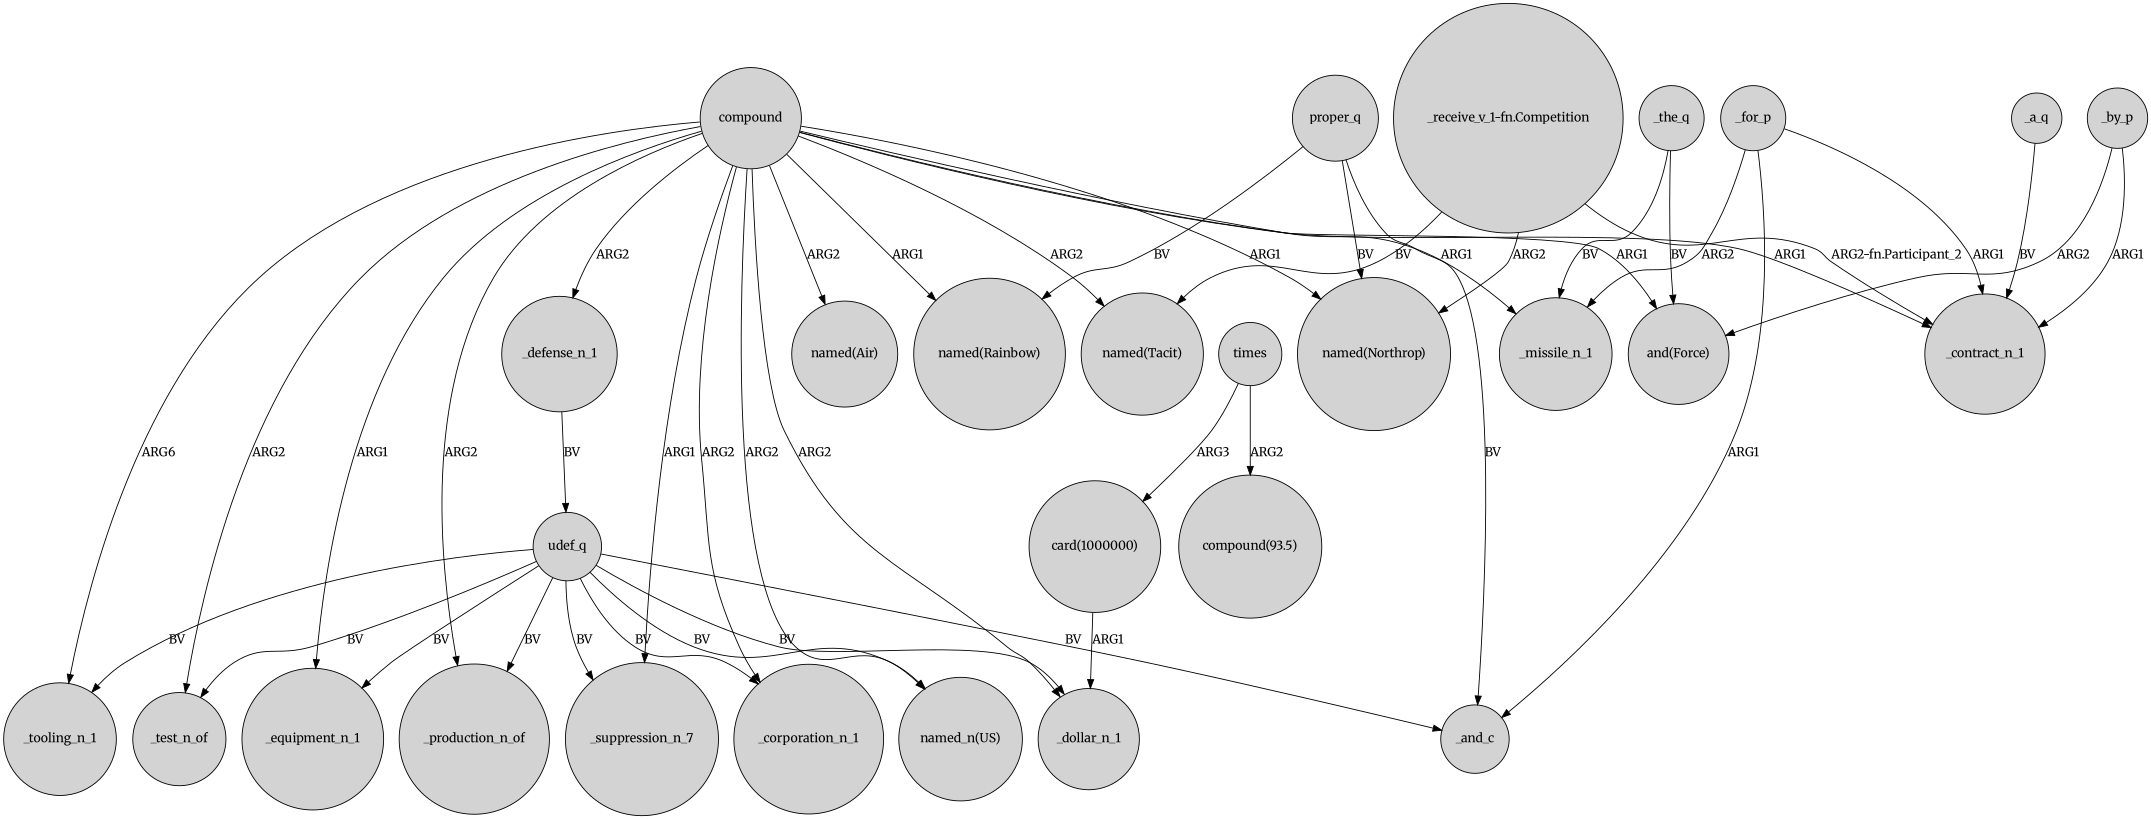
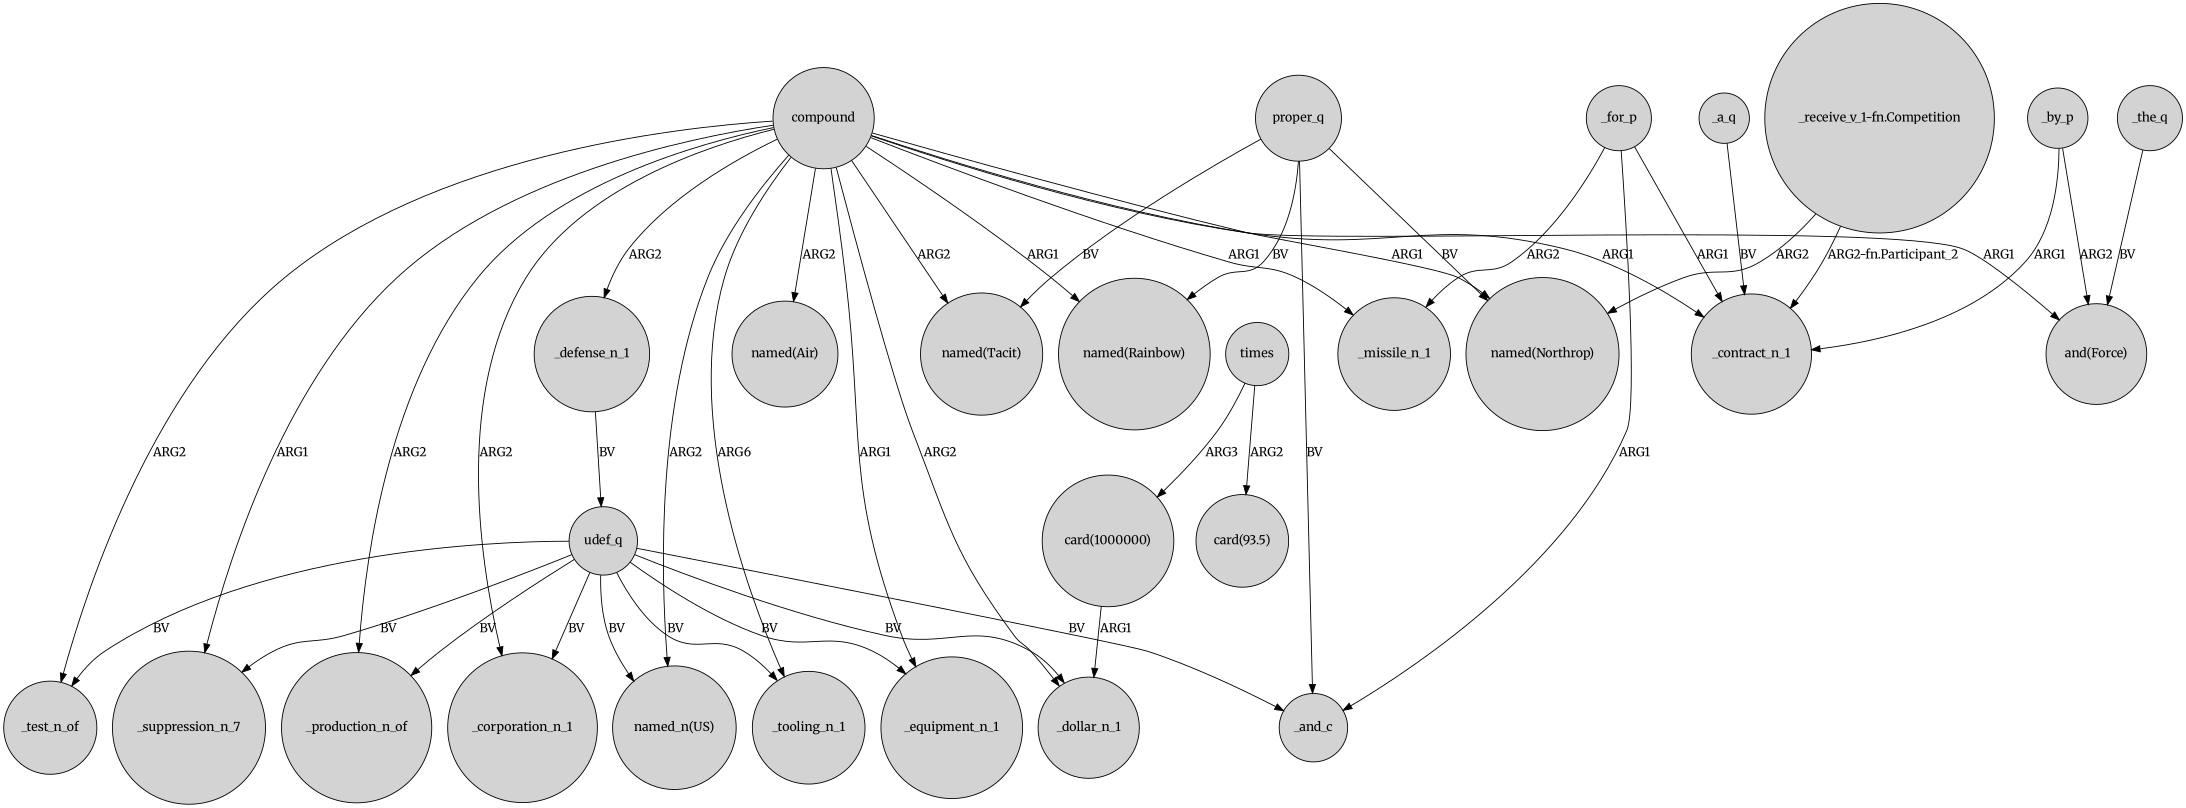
(1638, 225) -> none
(1318, 273) -> (1133, 217)
(1250, 547) -> (1242, 541)
